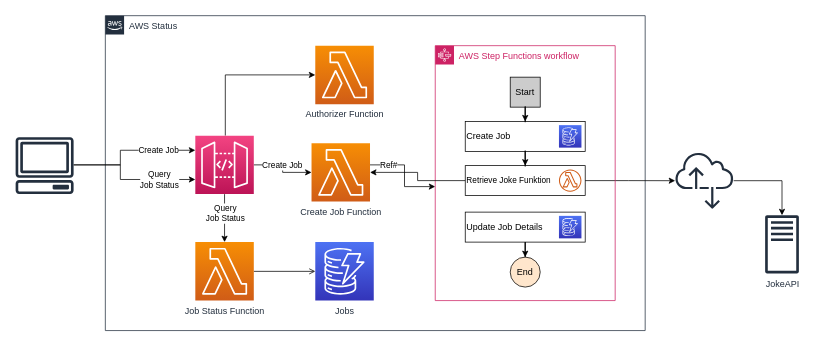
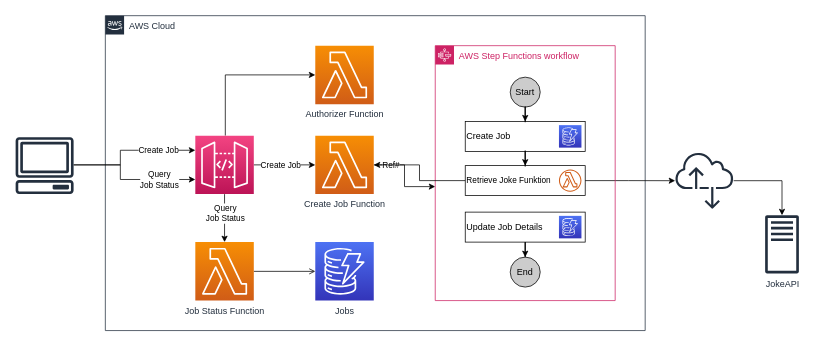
(153, 26) -> (150, 26)
(525, 92) -> (525, 92)
(341, 172) -> (345, 165)
(525, 272) -> (525, 272)
